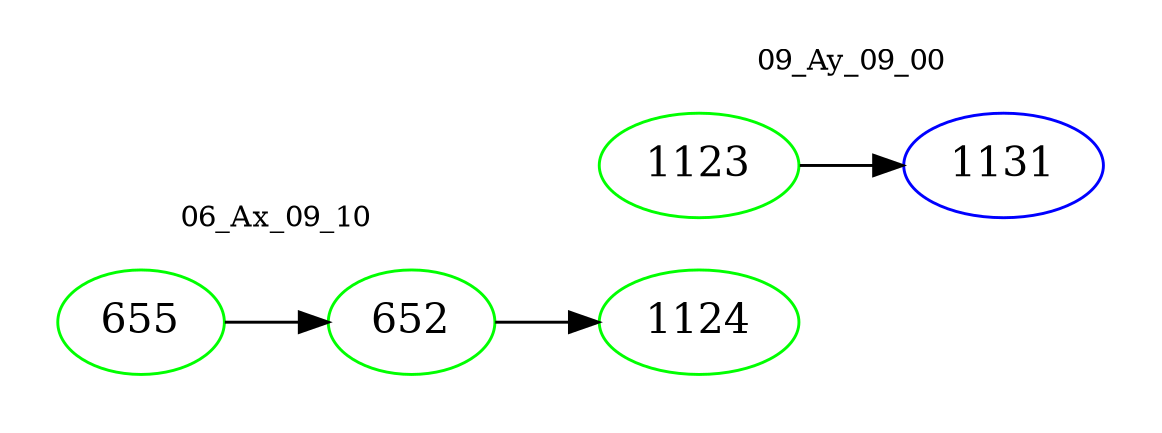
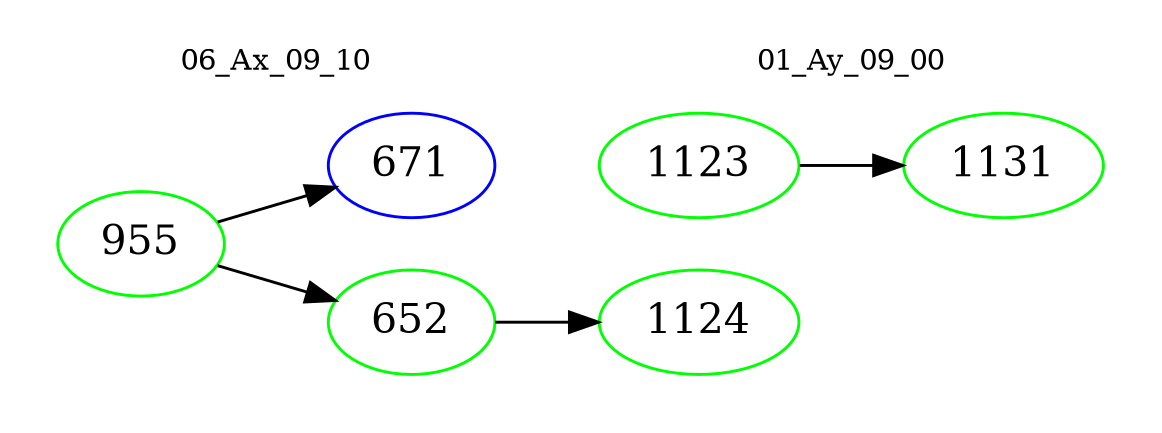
(851, 62) -> (851, 62)
none -> (412, 165)
(1004, 165) -> (1004, 165)
(141, 322) -> (141, 244)
